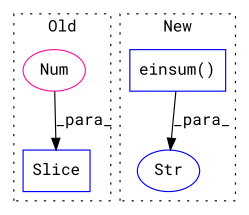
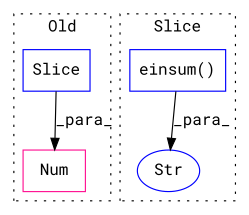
(178, 27) -> (178, 27)
(54, 70) -> (54, 171)
(55, 115) -> (56, 115)
